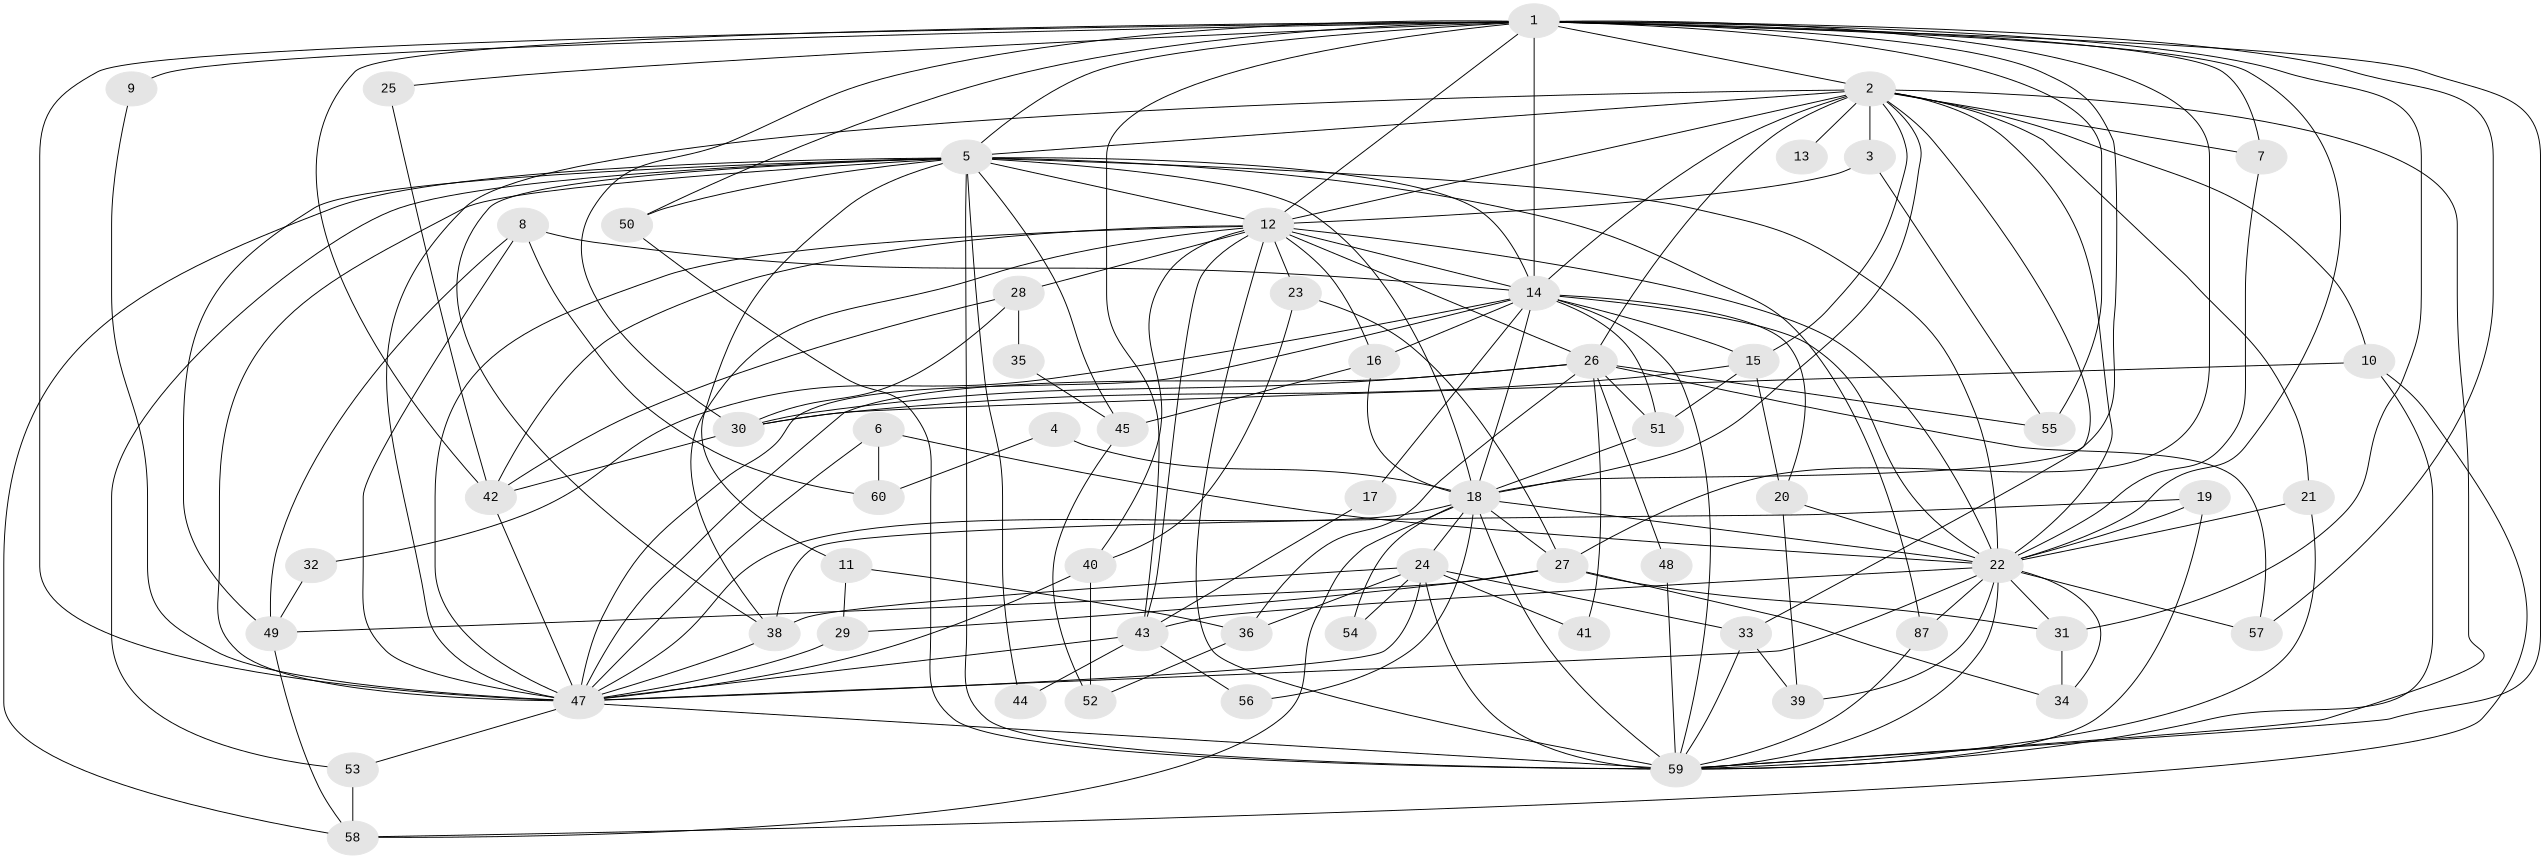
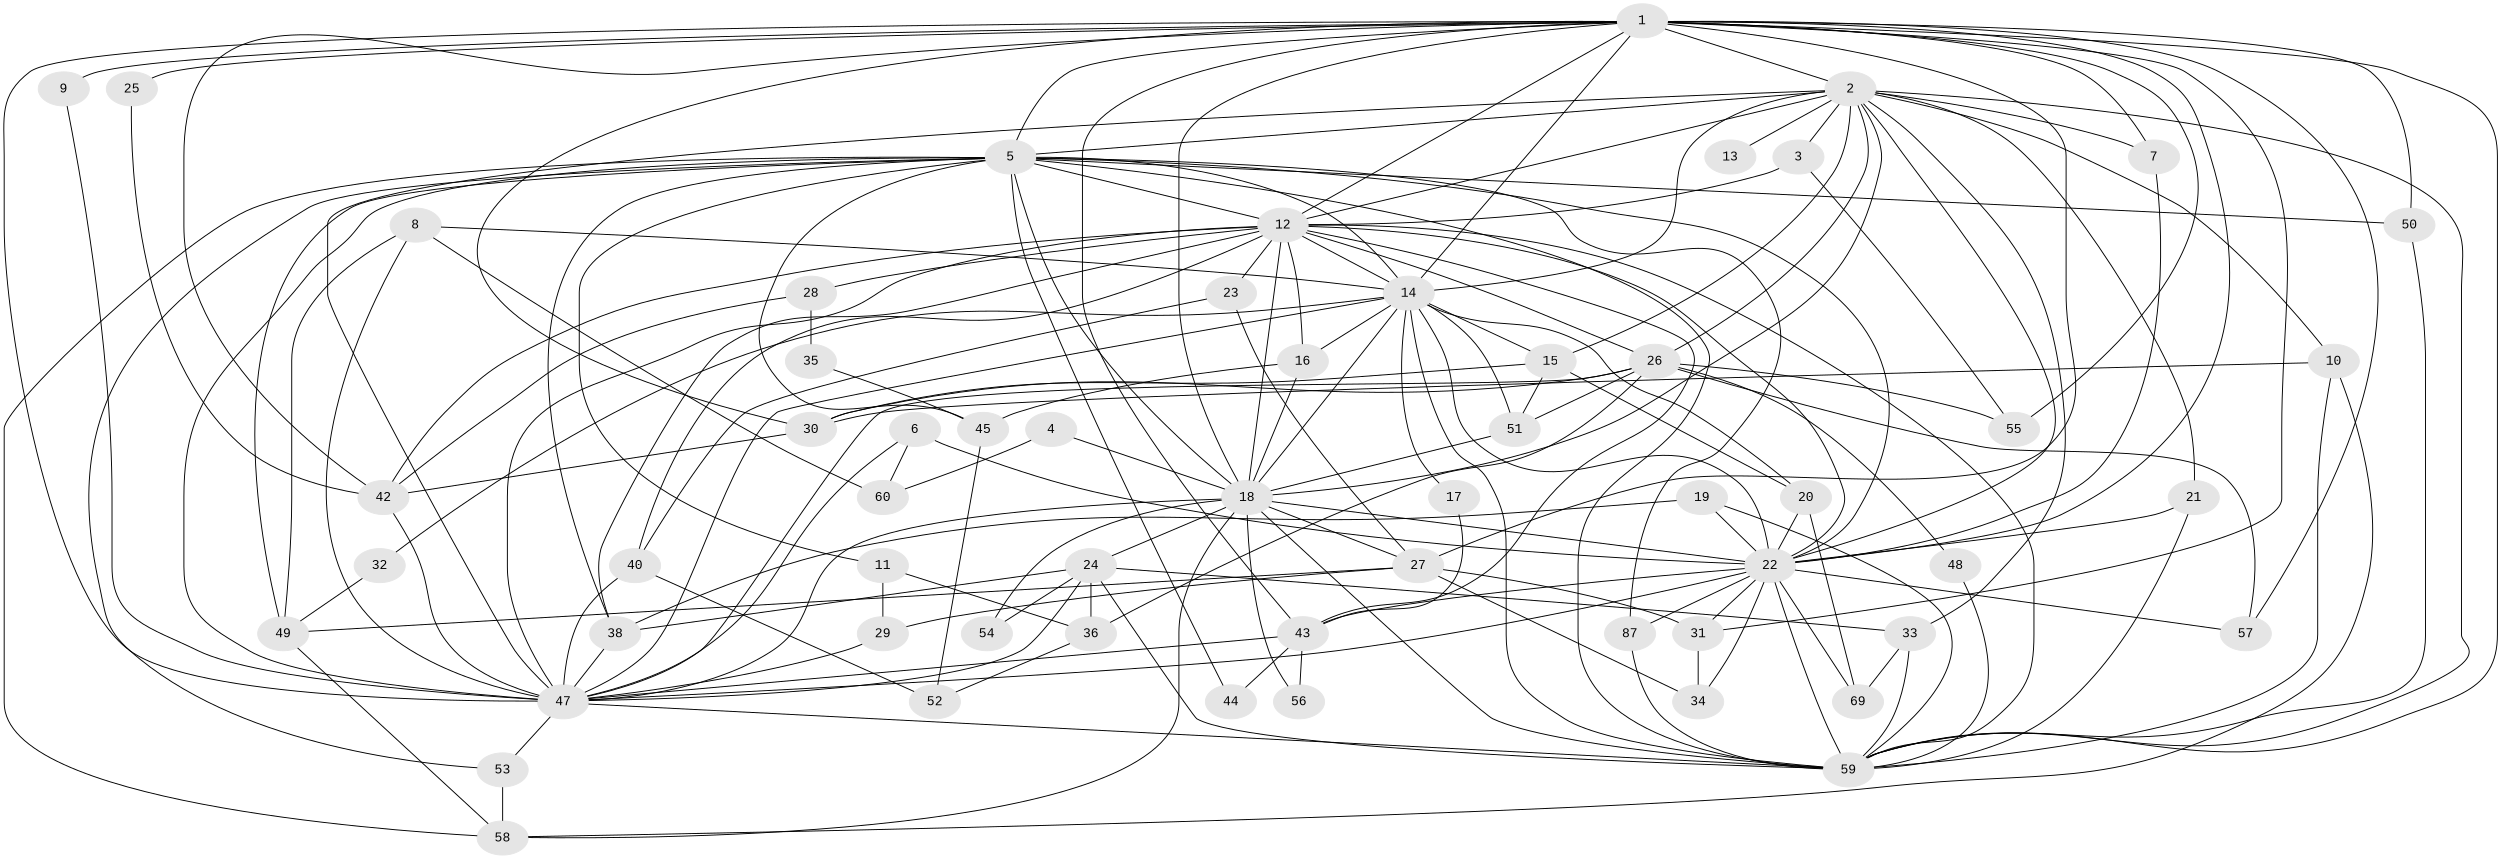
none -> (1266, 355)
(905, 380) -> none
(1584, 634) -> none
(1798, 702) -> (1858, 702)
